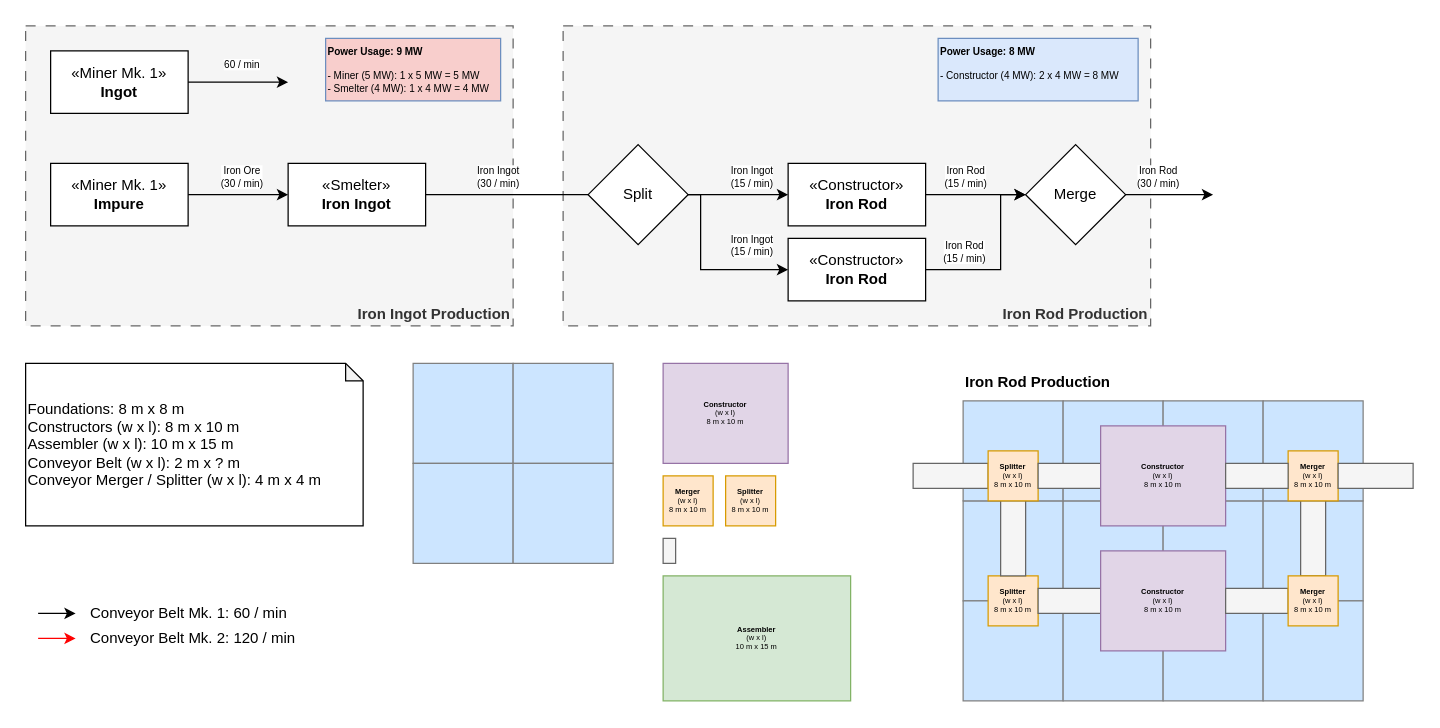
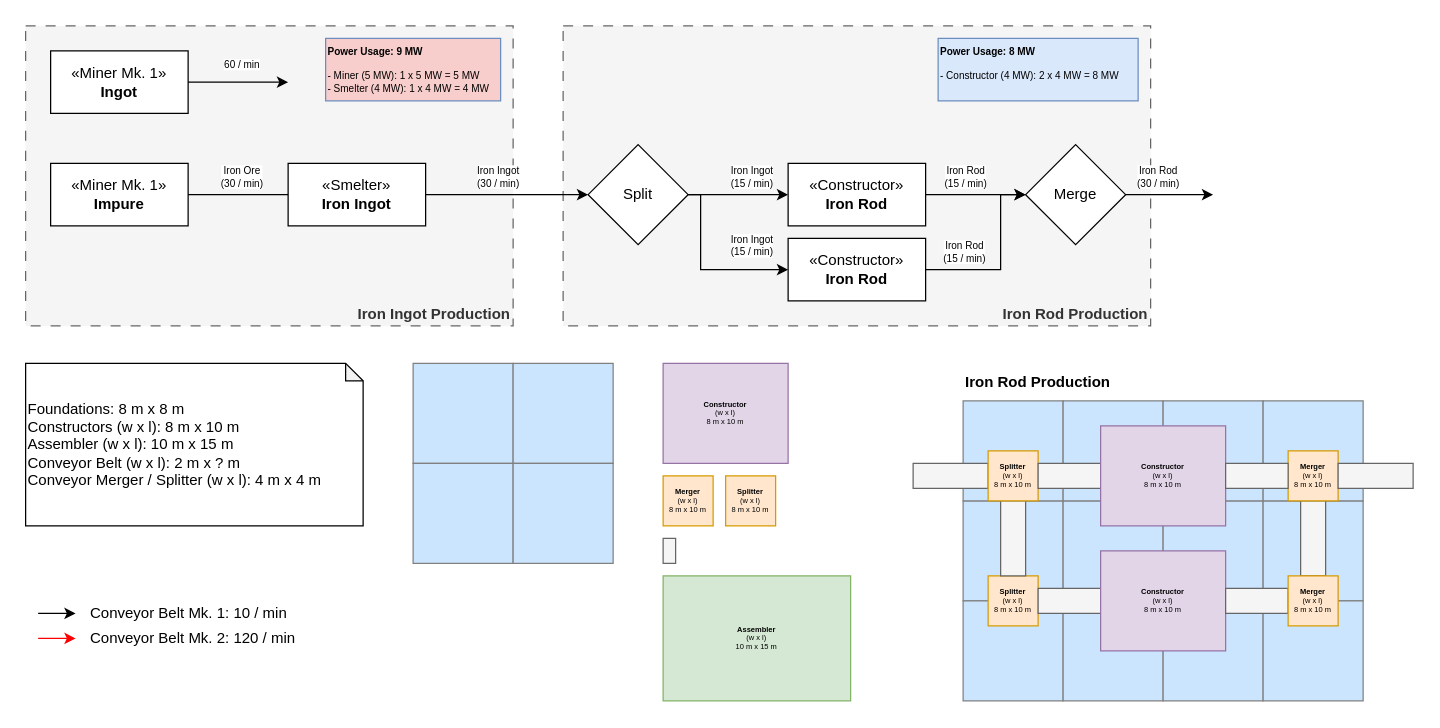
(278, 194) -> (281, 194)
(581, 194) -> (578, 194)
(193, 613) -> (193, 613)
